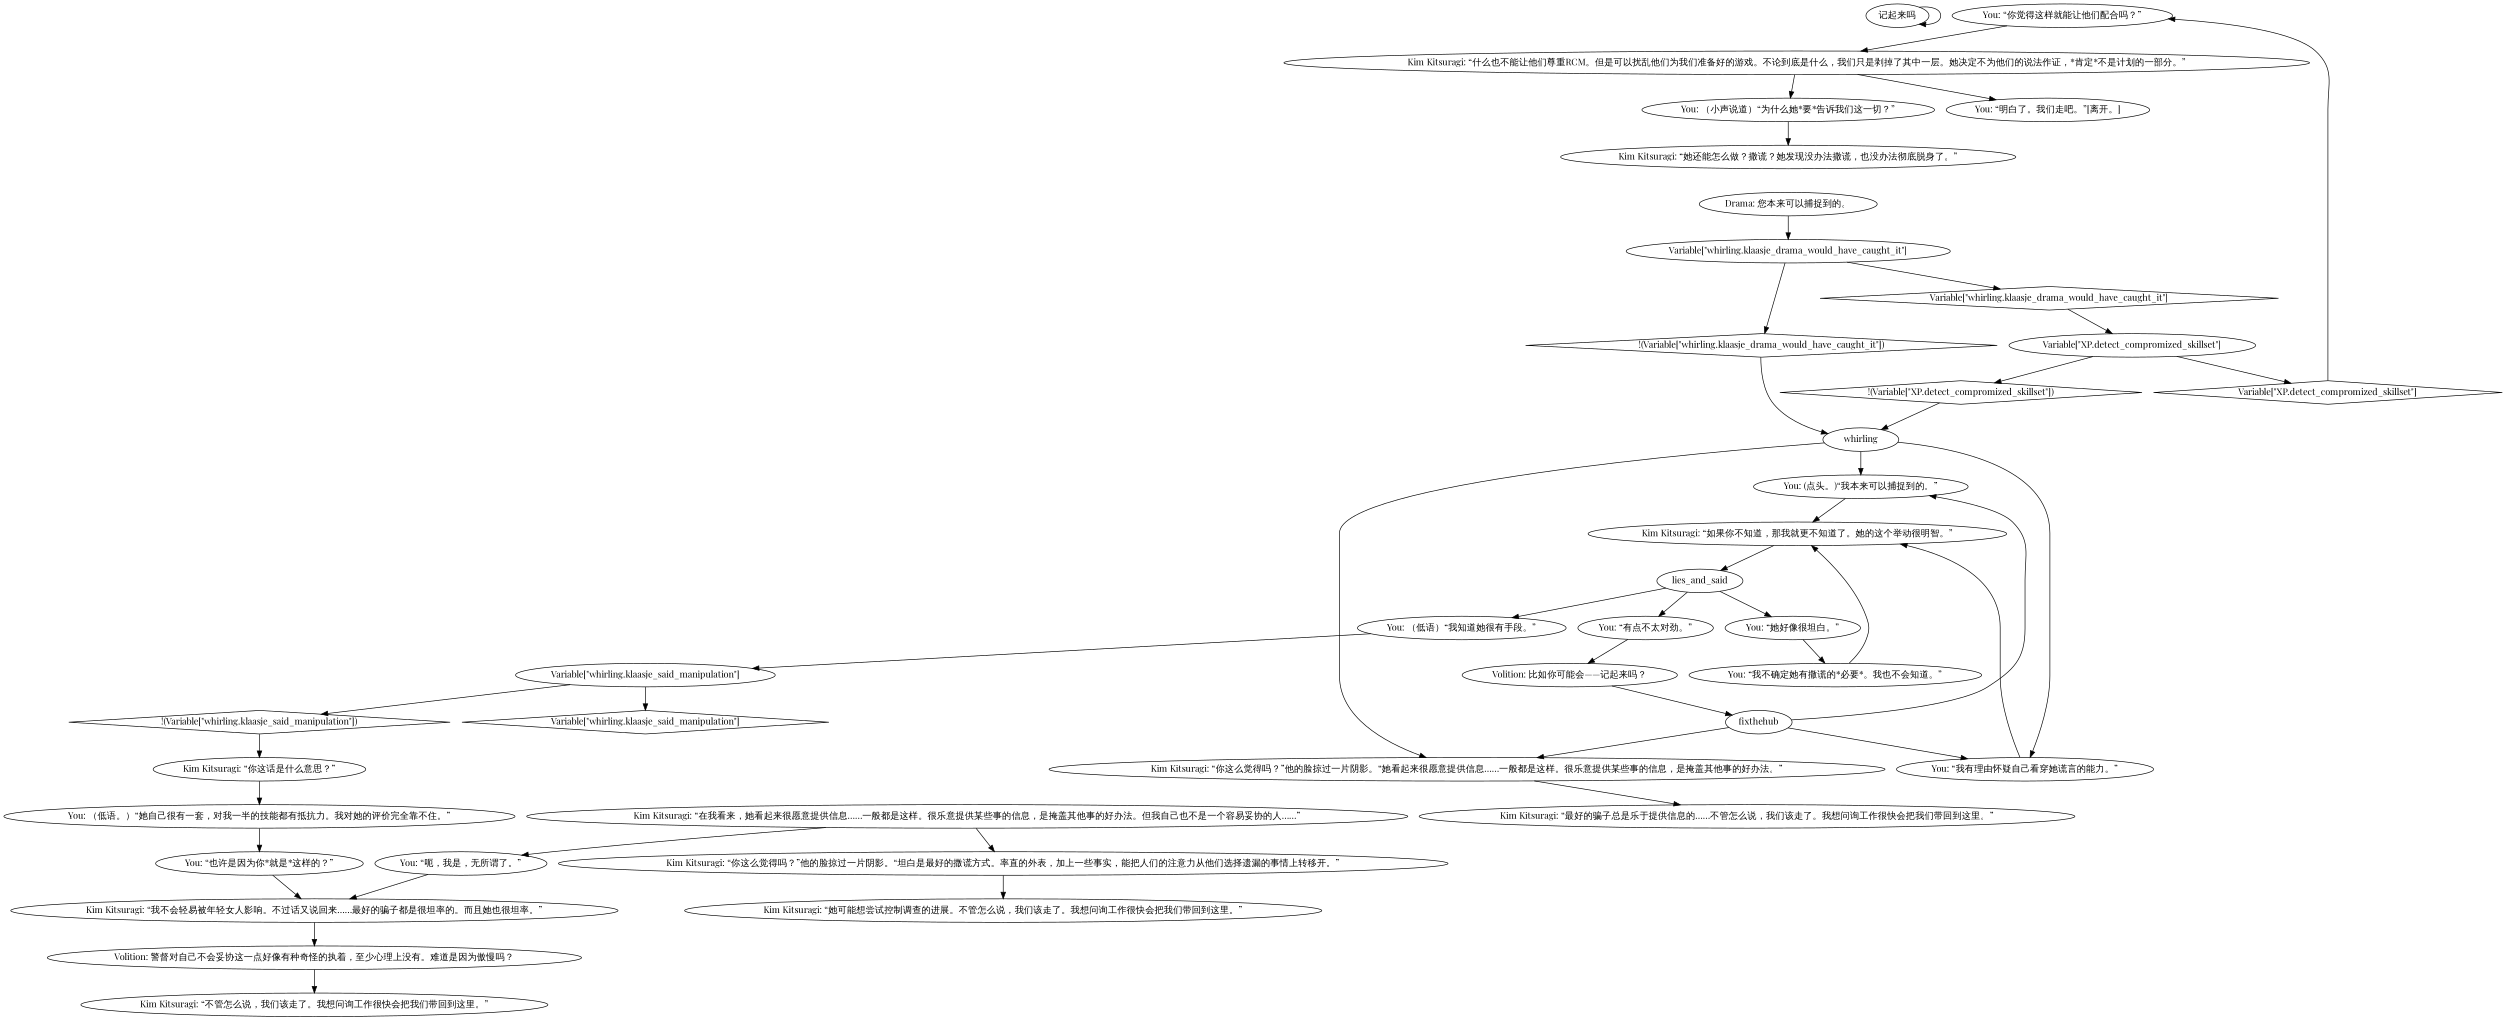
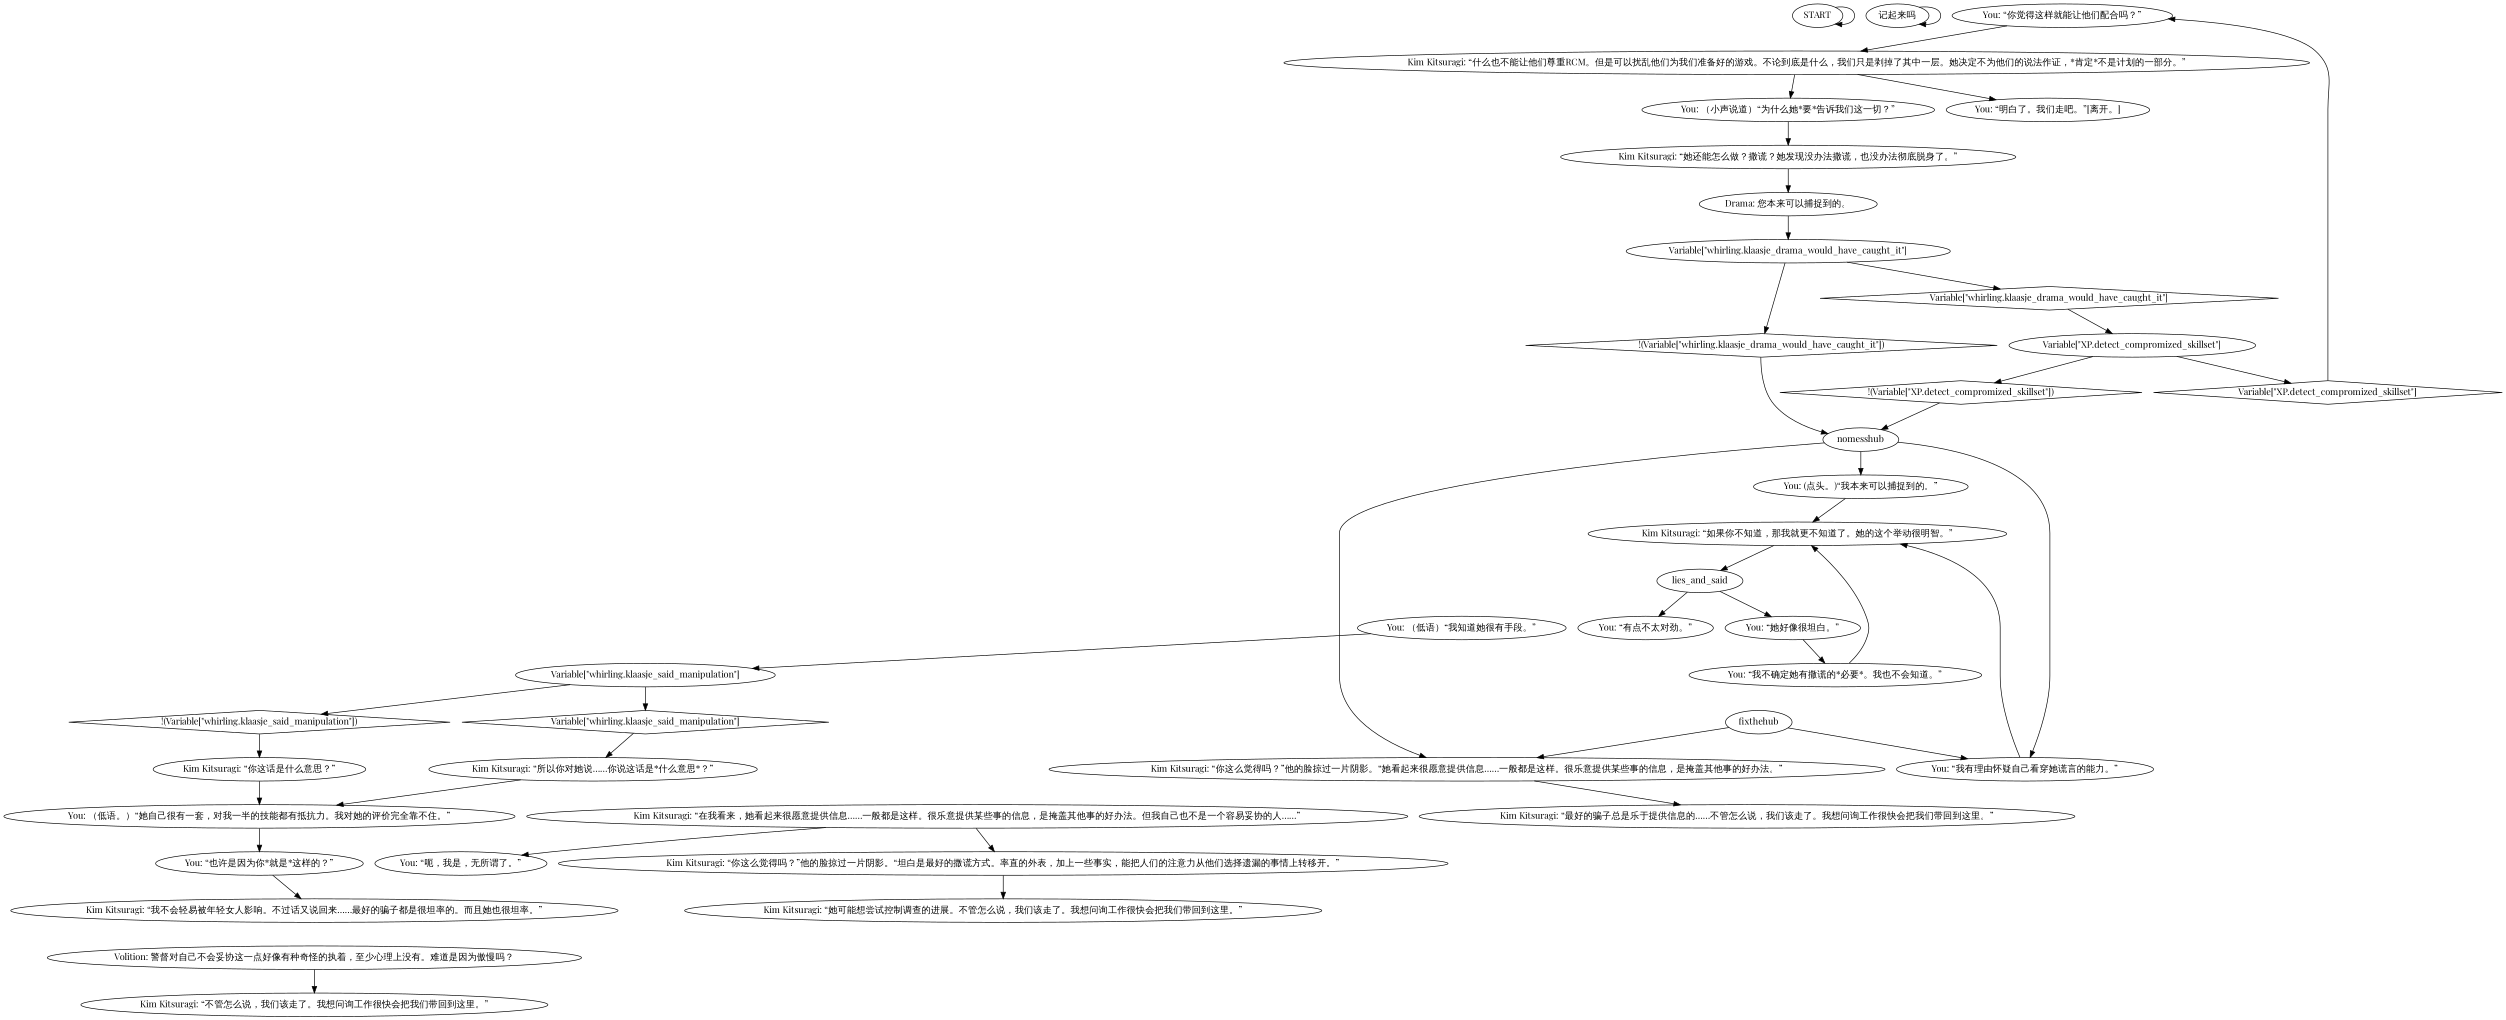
none -> (1818, 16)
none -> (1788, 177)
(1861, 440) -> (1861, 440)
(1592, 602) -> none
(2013, 667) -> none
(1570, 675) -> none
none -> (593, 769)
(392, 886) -> none
(314, 931) -> none
